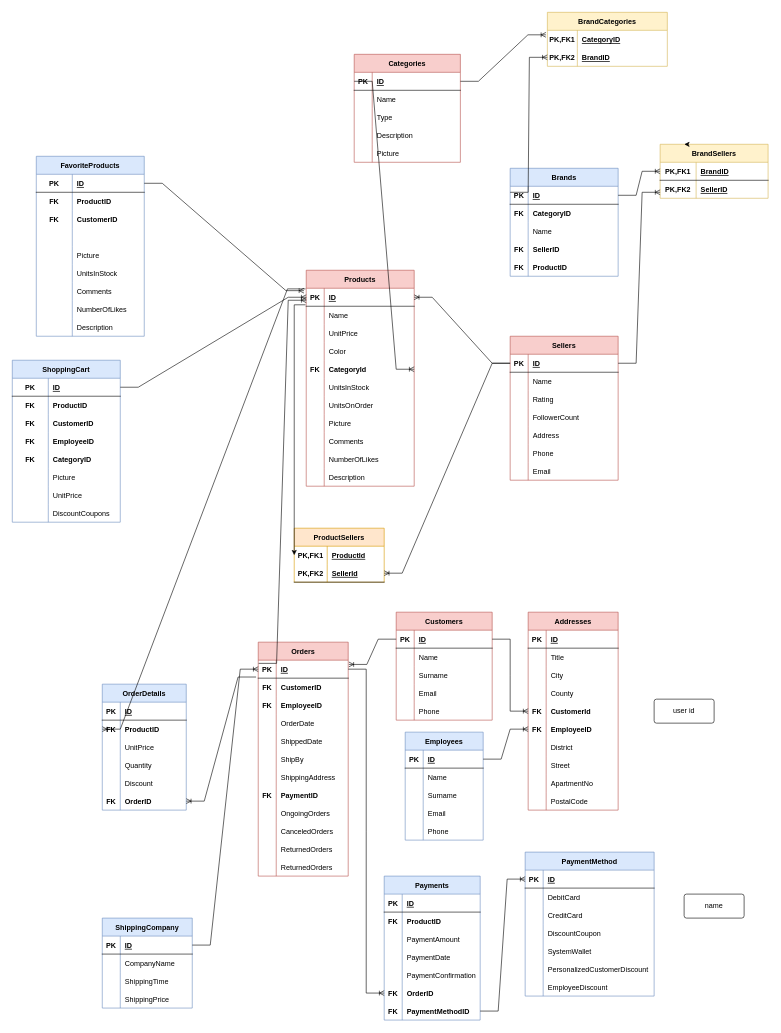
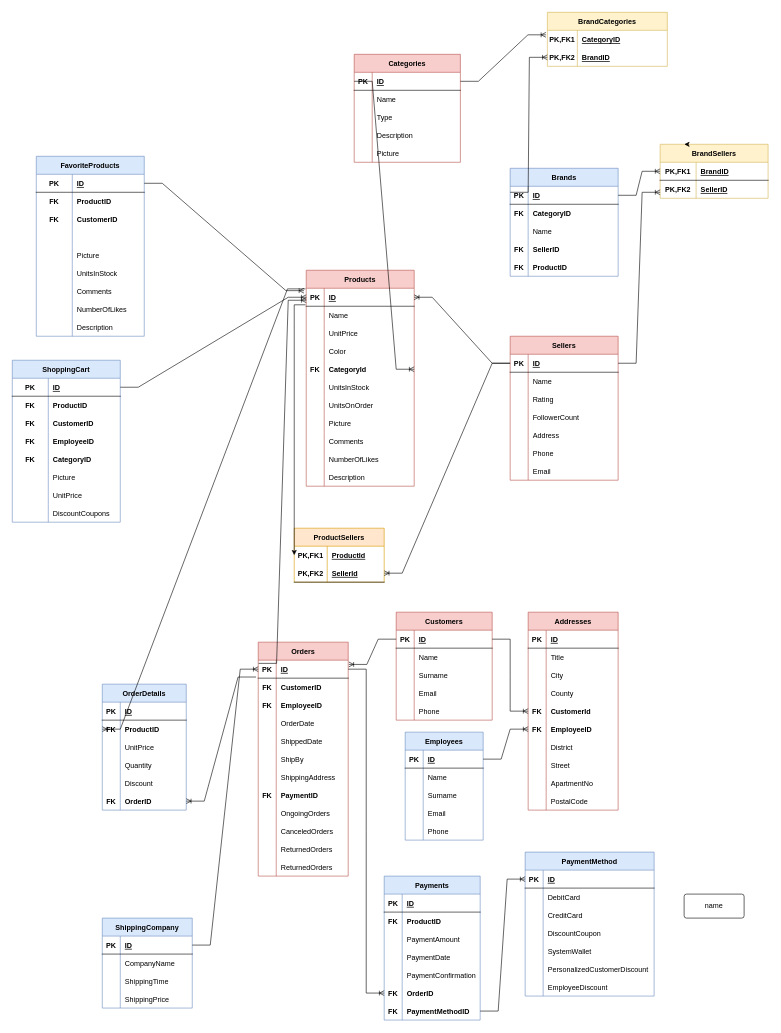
(684, 711) -> none
